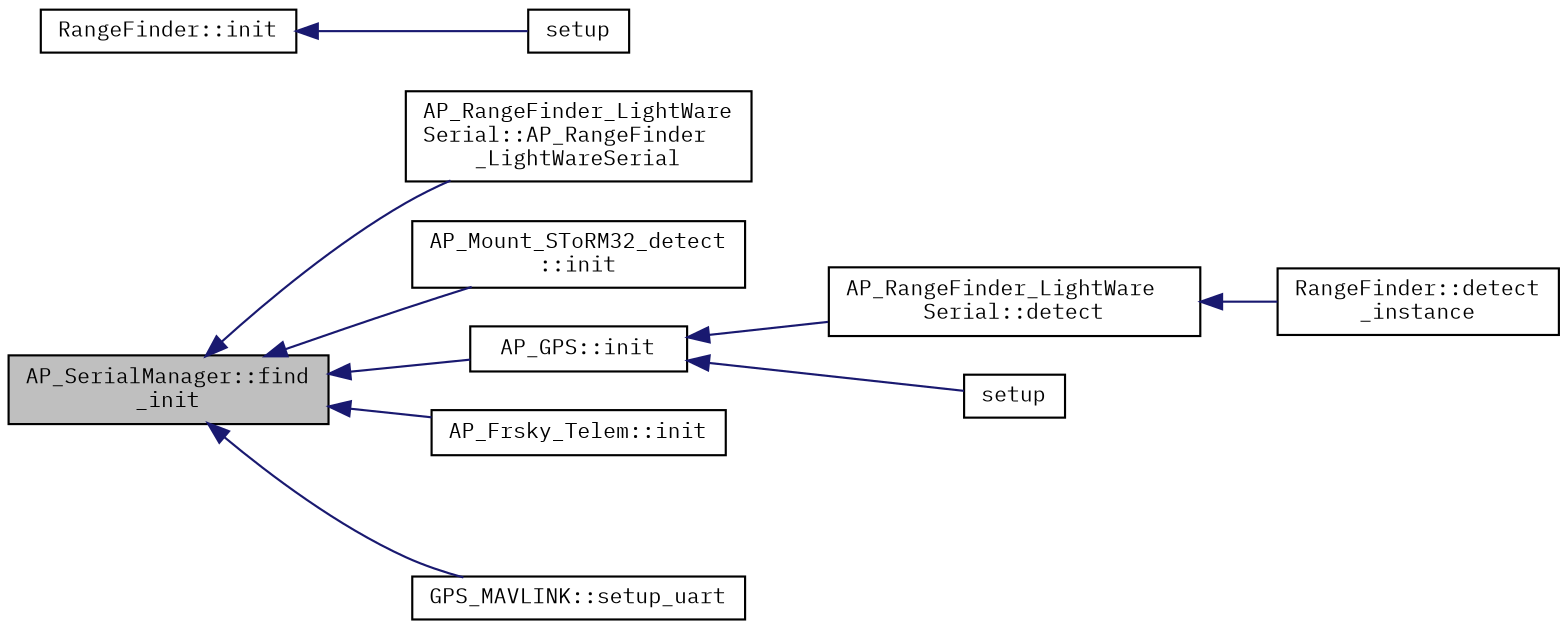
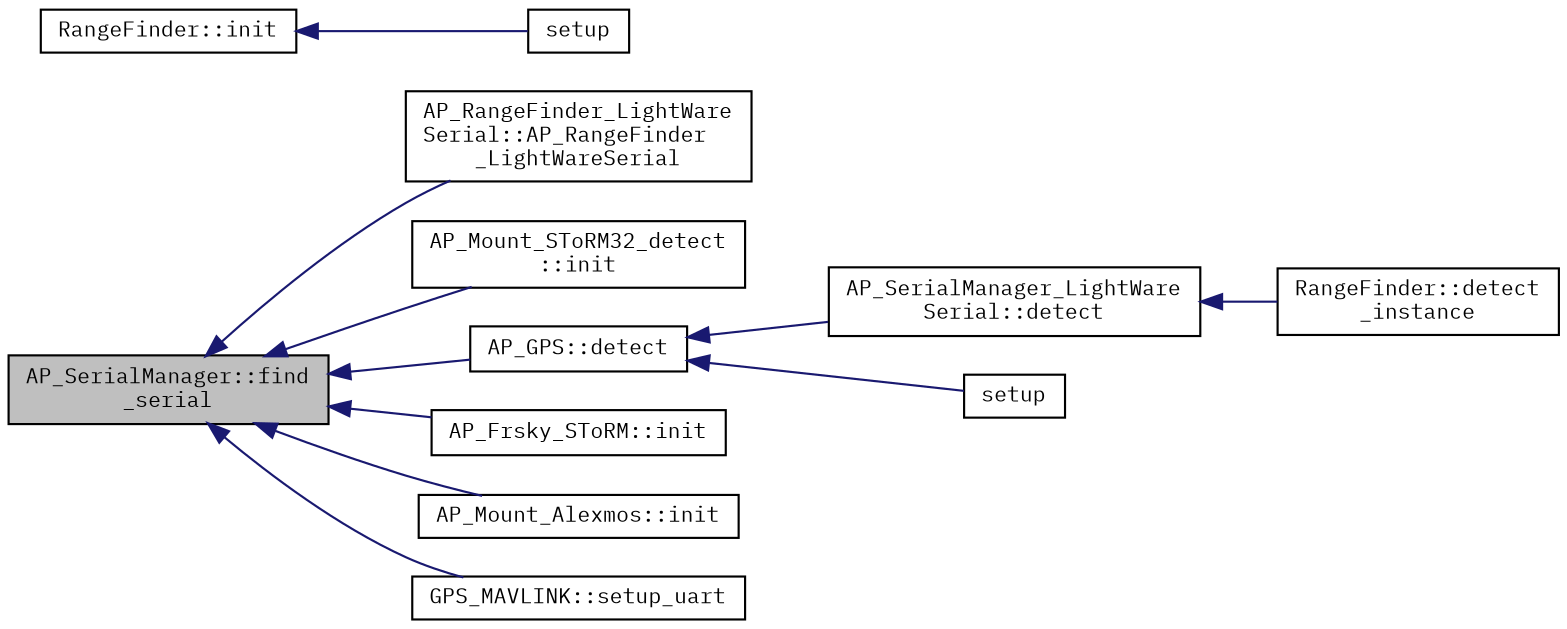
(1015, 302) -> (1015, 302)
(579, 349) -> (579, 349)
(169, 390) -> (169, 390)
(579, 433) -> (579, 433)
none -> (579, 516)
